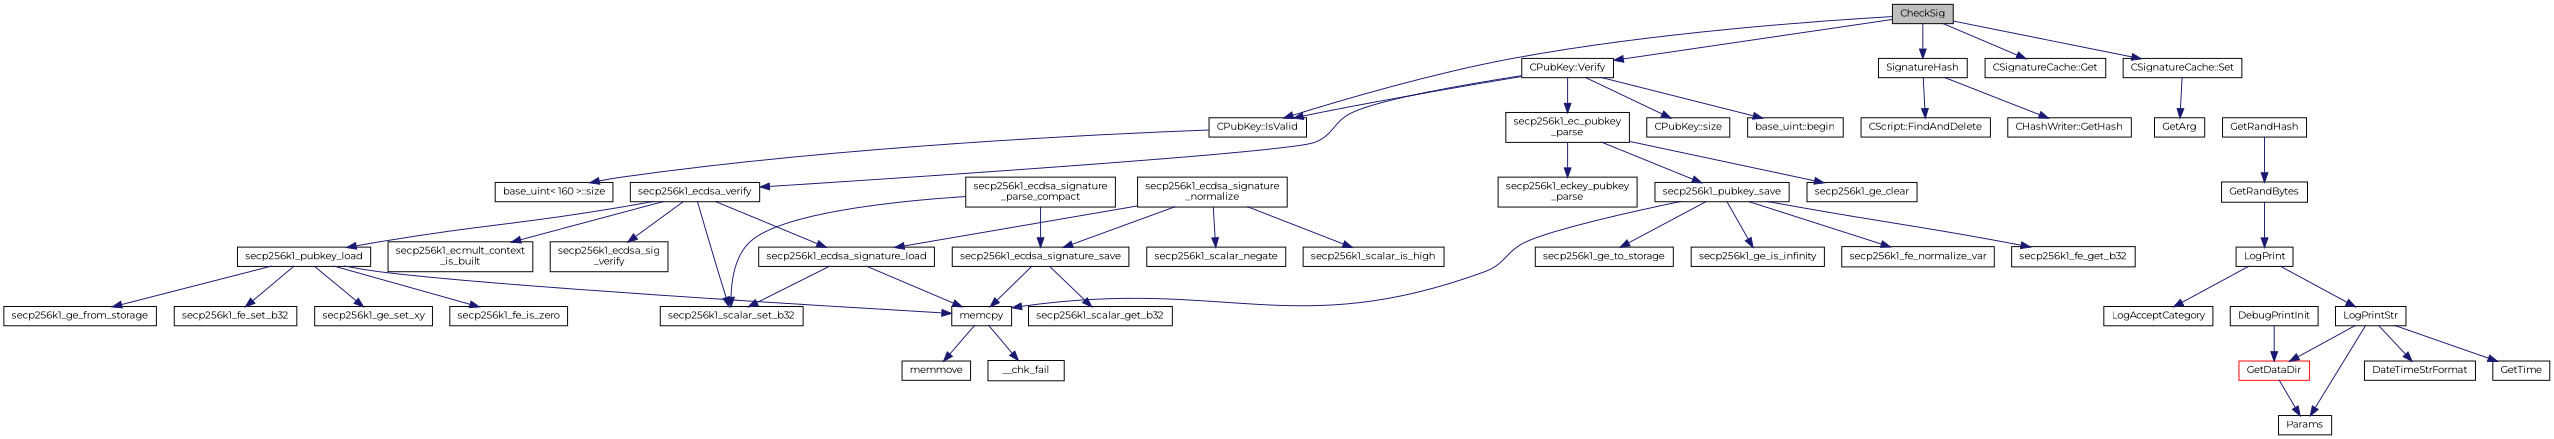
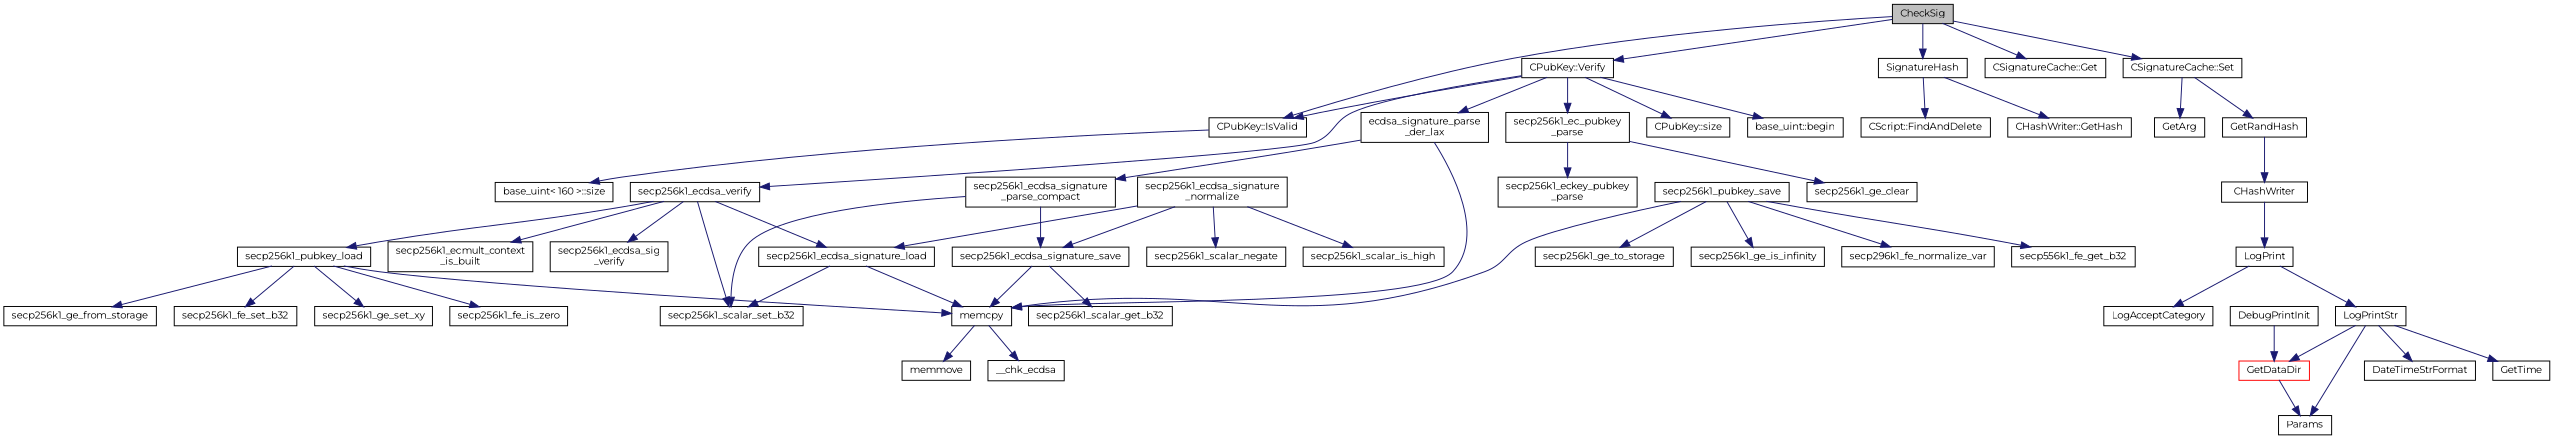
none -> (2219, 95)
none -> (1425, 127)
(1647, 161) -> none
(2265, 192) -> (2265, 192)
(1918, 257) -> (1918, 257)
(2073, 257) -> (2073, 257)
(1026, 371) -> (1026, 371)
